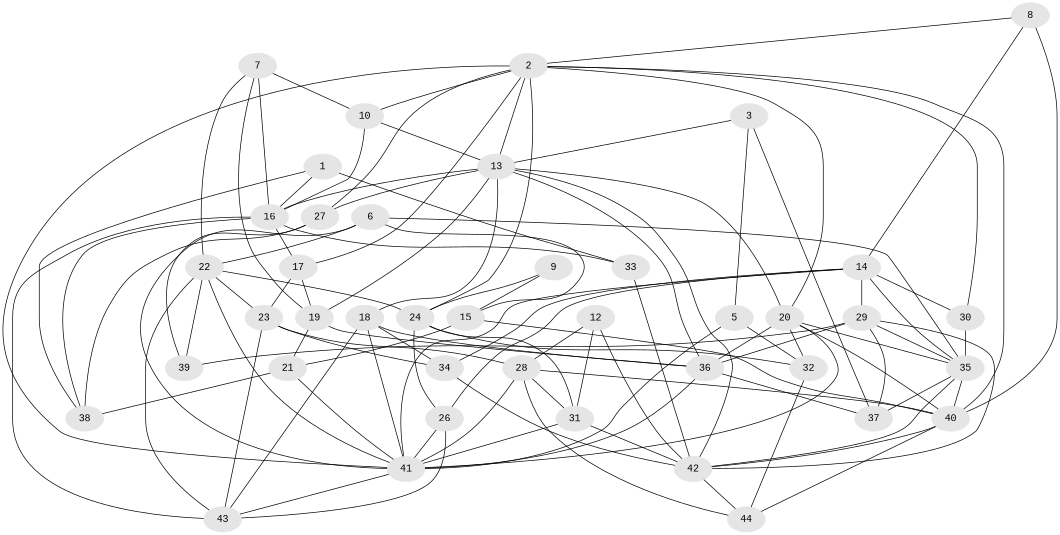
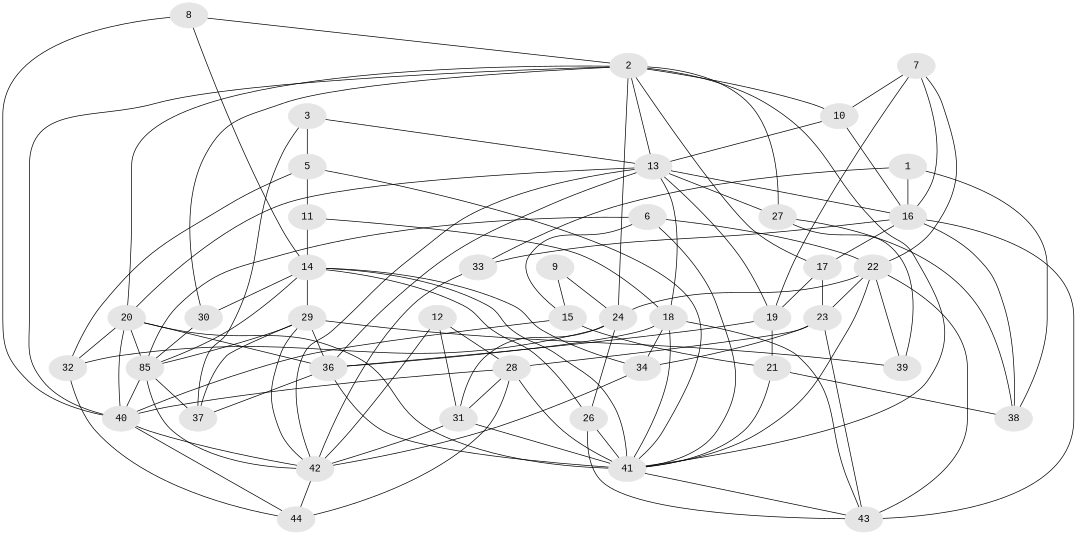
none -> (307, 217)
(965, 368) -> (145, 368)
